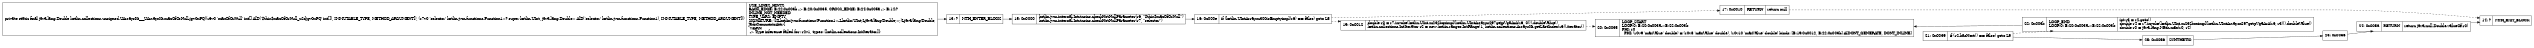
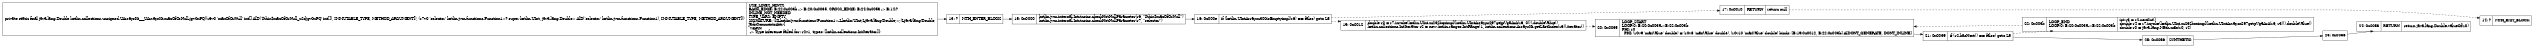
(2135, 20) -> (2138, 20)
(2474, 23) -> none
(1969, 26) -> (1969, 26)
(2436, 26) -> (2436, 26)
none -> (1917, 34)
